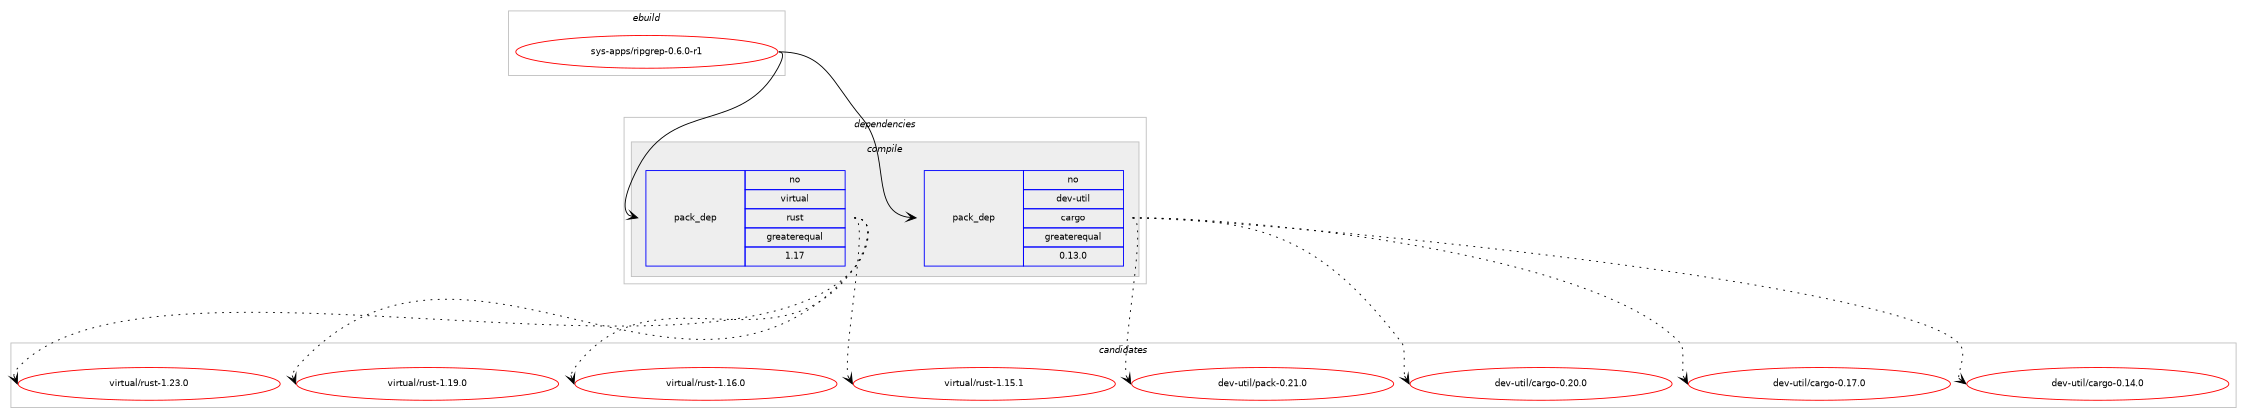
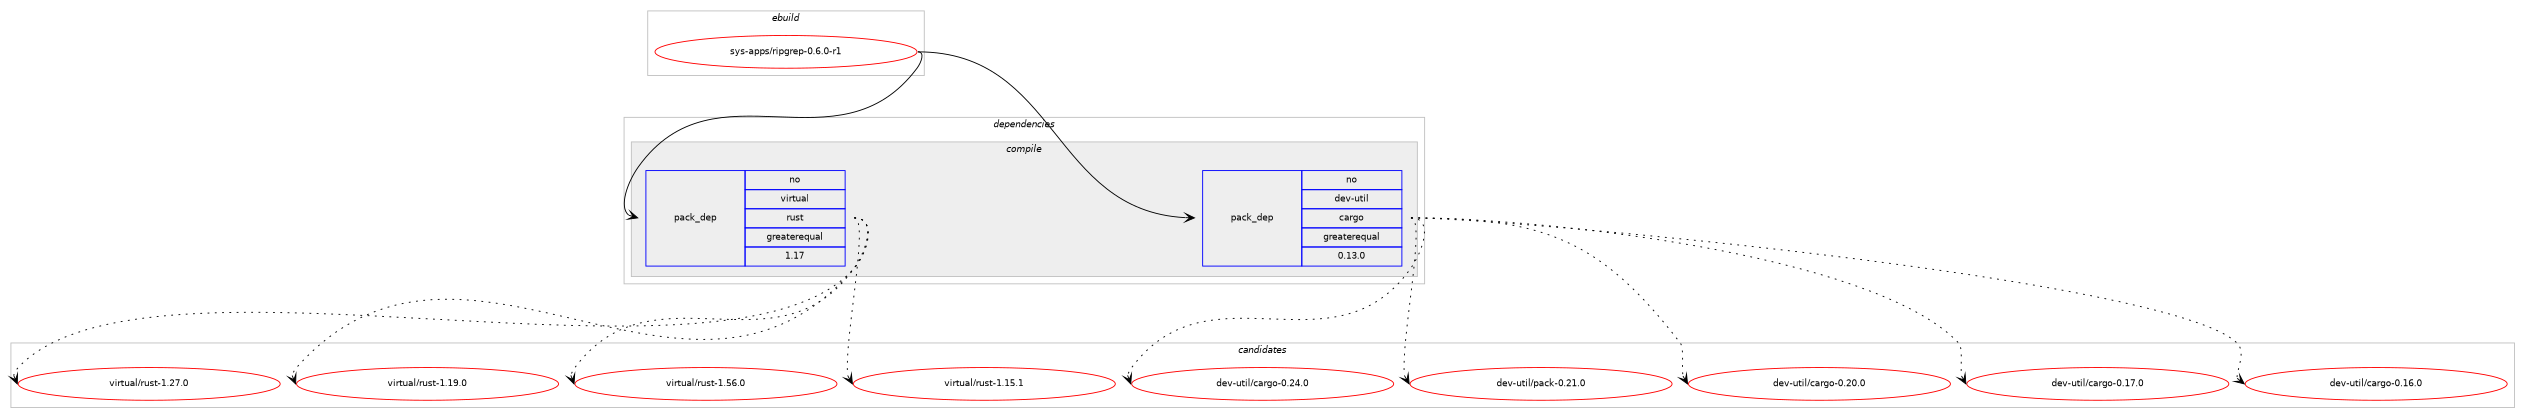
(149, 384) -> (149, 384)
(706, 384) -> (706, 384)
none -> (1263, 384)
(2098, 384) -> (2376, 384)
